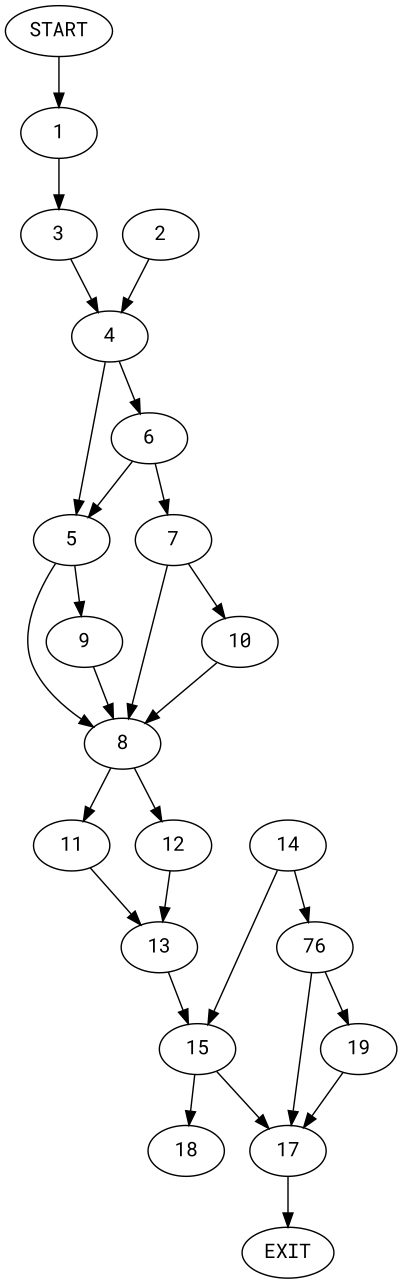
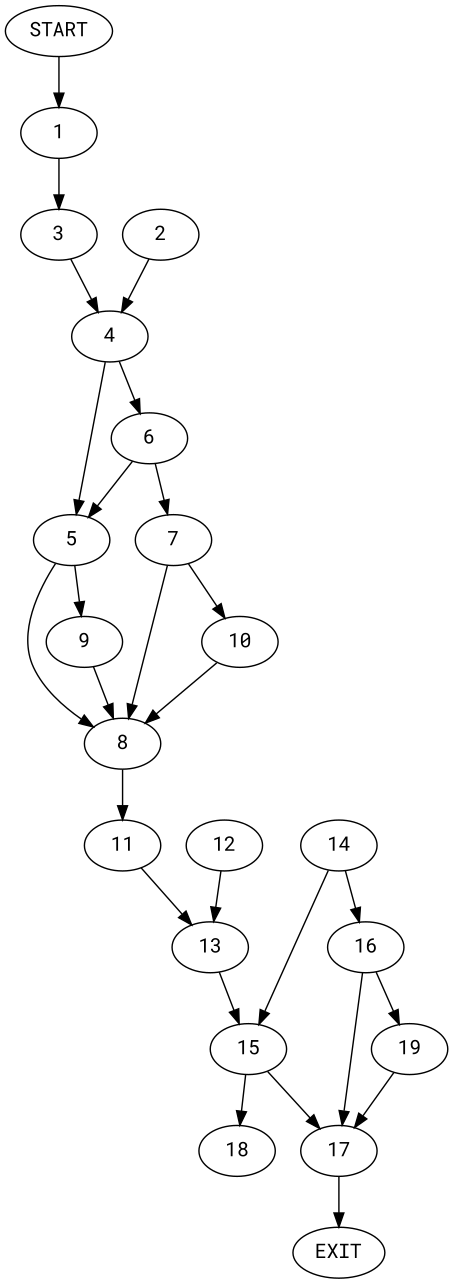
(145, 788) -> none
(315, 947) -> (366, 947)
